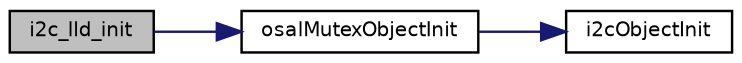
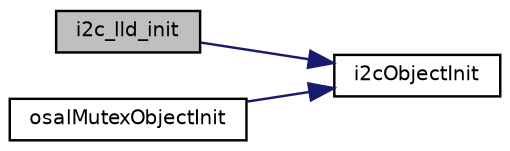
(185, 32) -> (255, 51)
